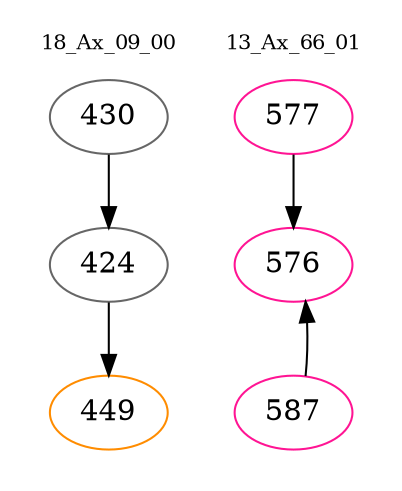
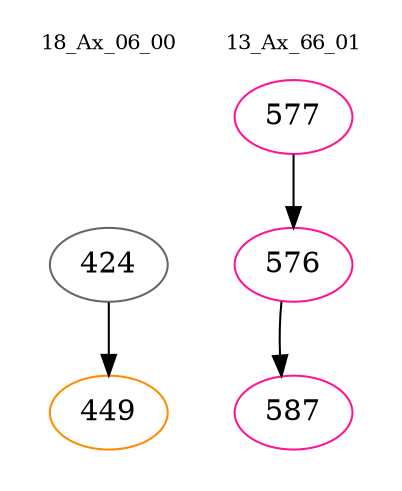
(109, 44) -> (109, 44)
(109, 117) -> none
(307, 349) -> (280, 328)
